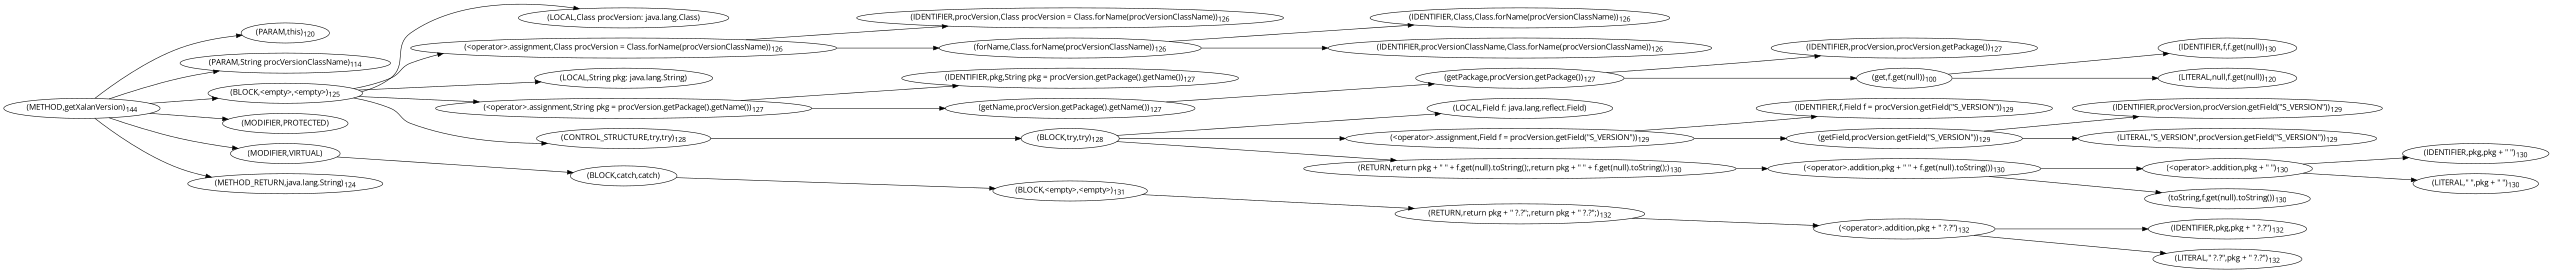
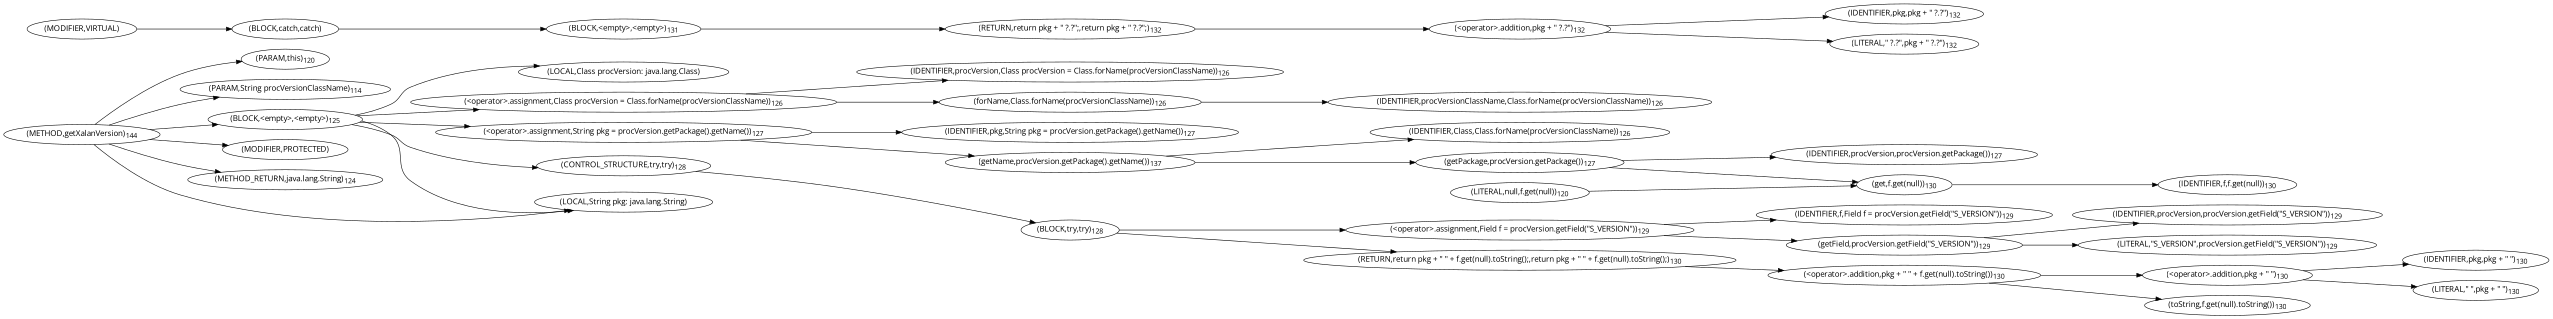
(1289, 33) -> (1287, 148)
(1931, 77) -> (1931, 184)
(2052, 78) -> (1720, 189)
(1156, 108) -> (1156, 162)
(1520, 108) -> none
(170, 136) -> (321, 218)
